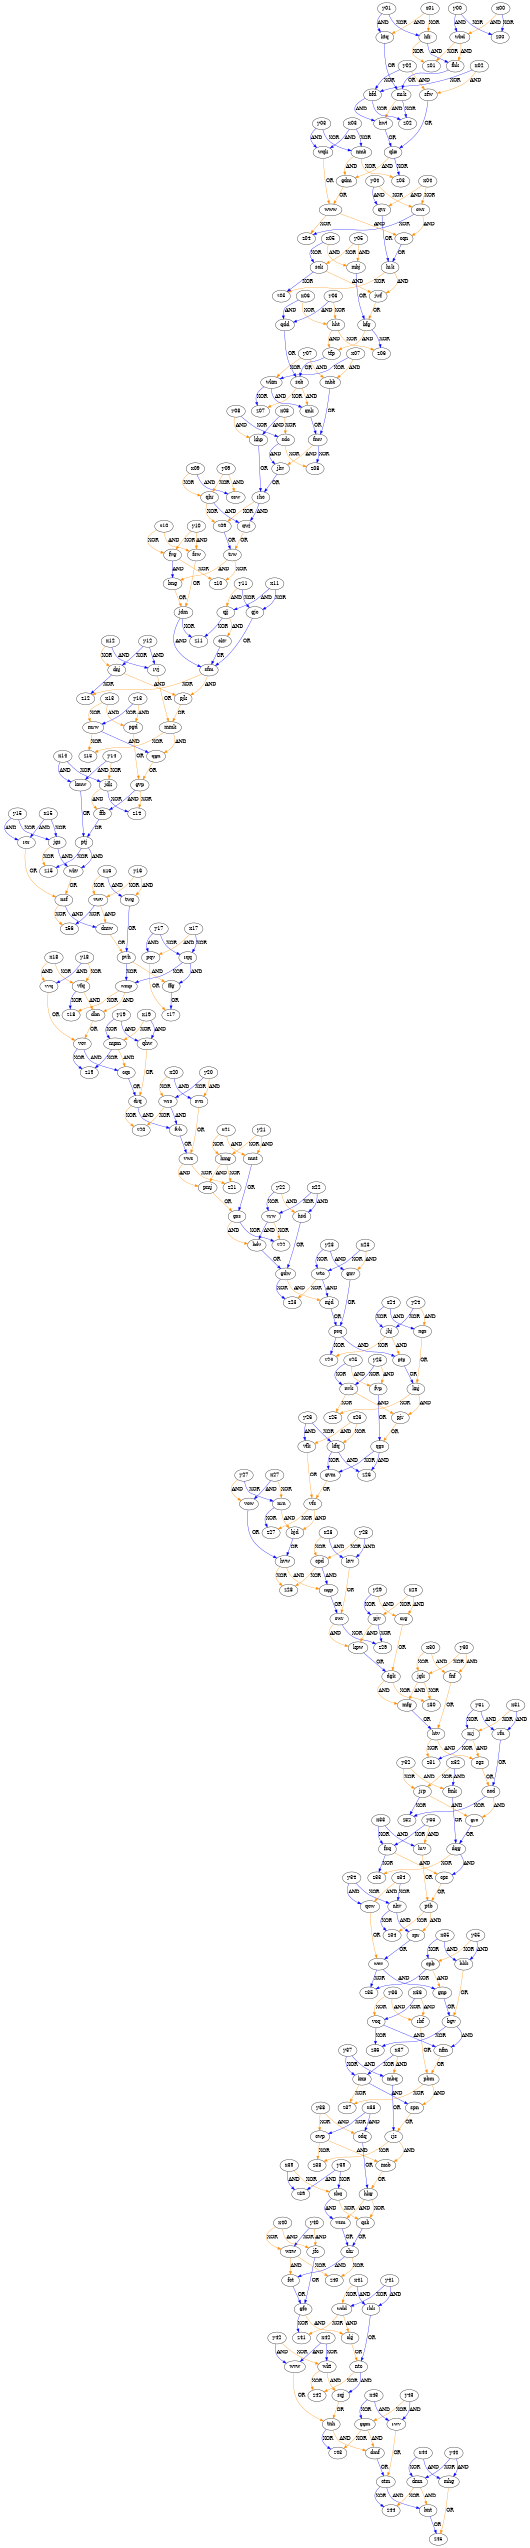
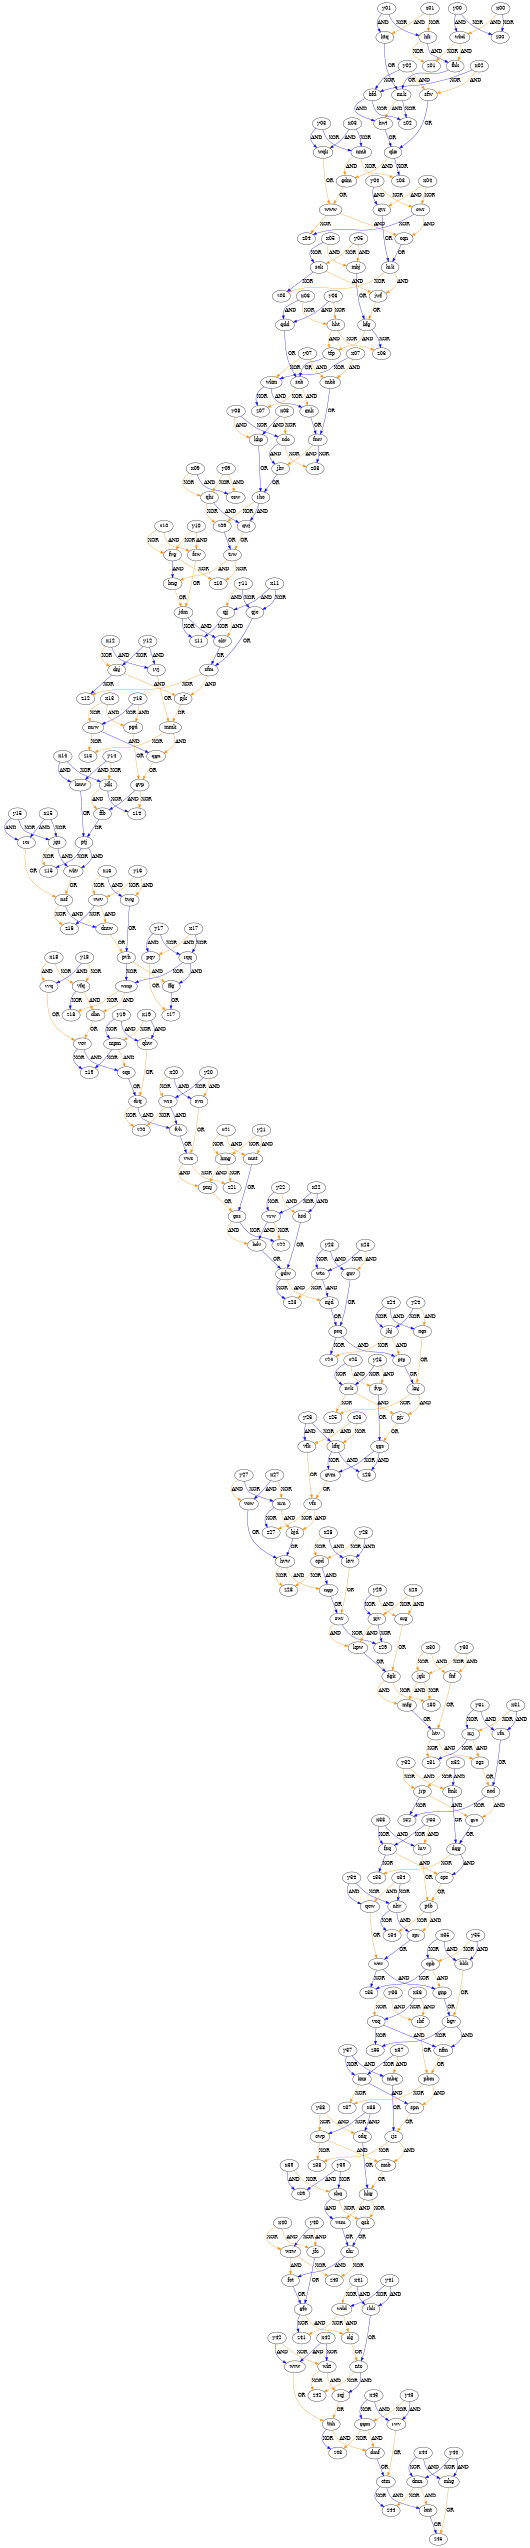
(175, 647) -> (199, 628)
(69, 929) -> (69, 929)
